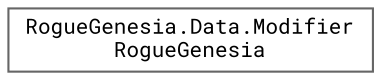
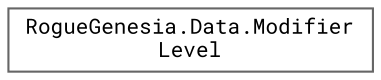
(191, 40) -> (191, 40)
